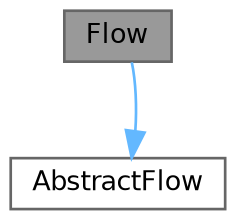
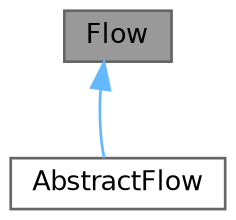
(136, 97) -> (100, 124)
